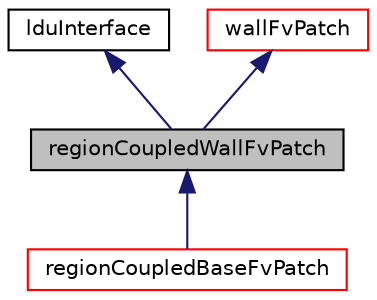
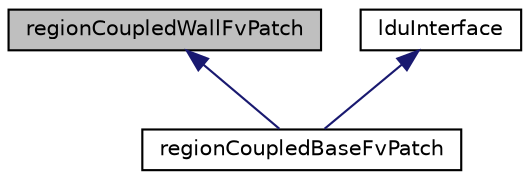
(288, 30) -> none
(145, 98) -> (363, 97)
(187, 270) -> (302, 150)
